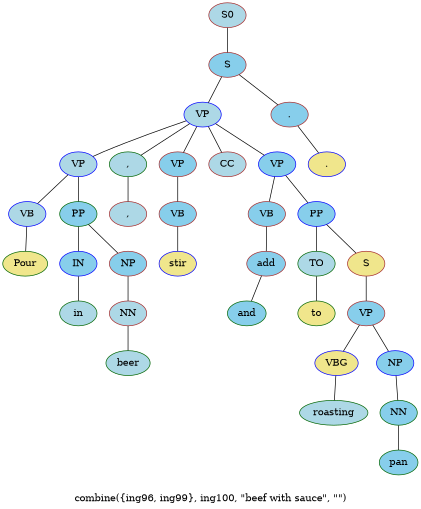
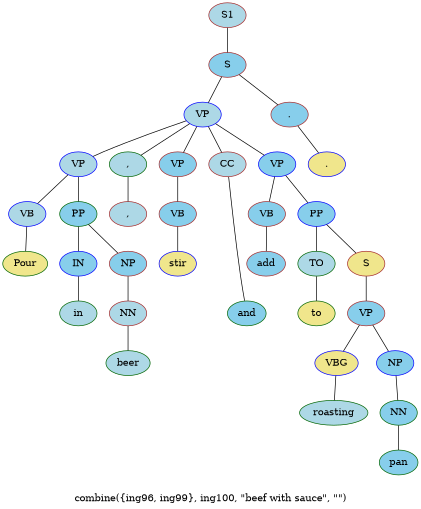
(227, 15) -> (227, 15)
(256, 288) -> (236, 239)
